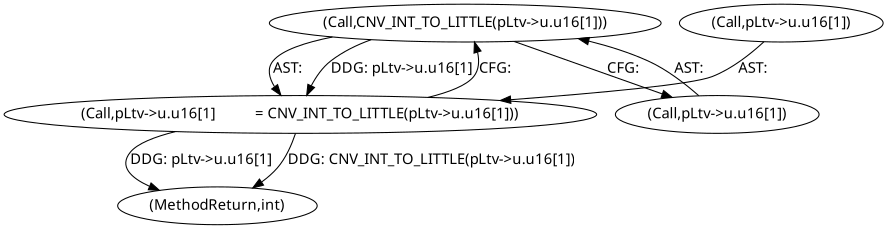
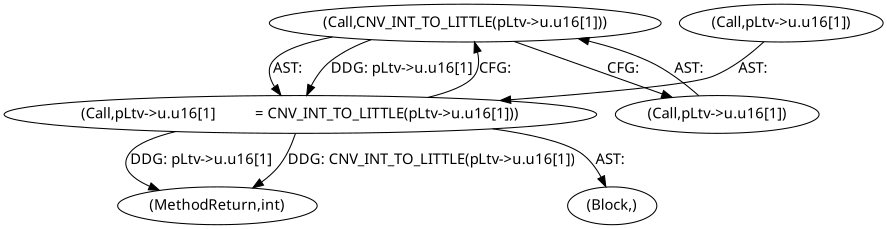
none -> (612, 206)
